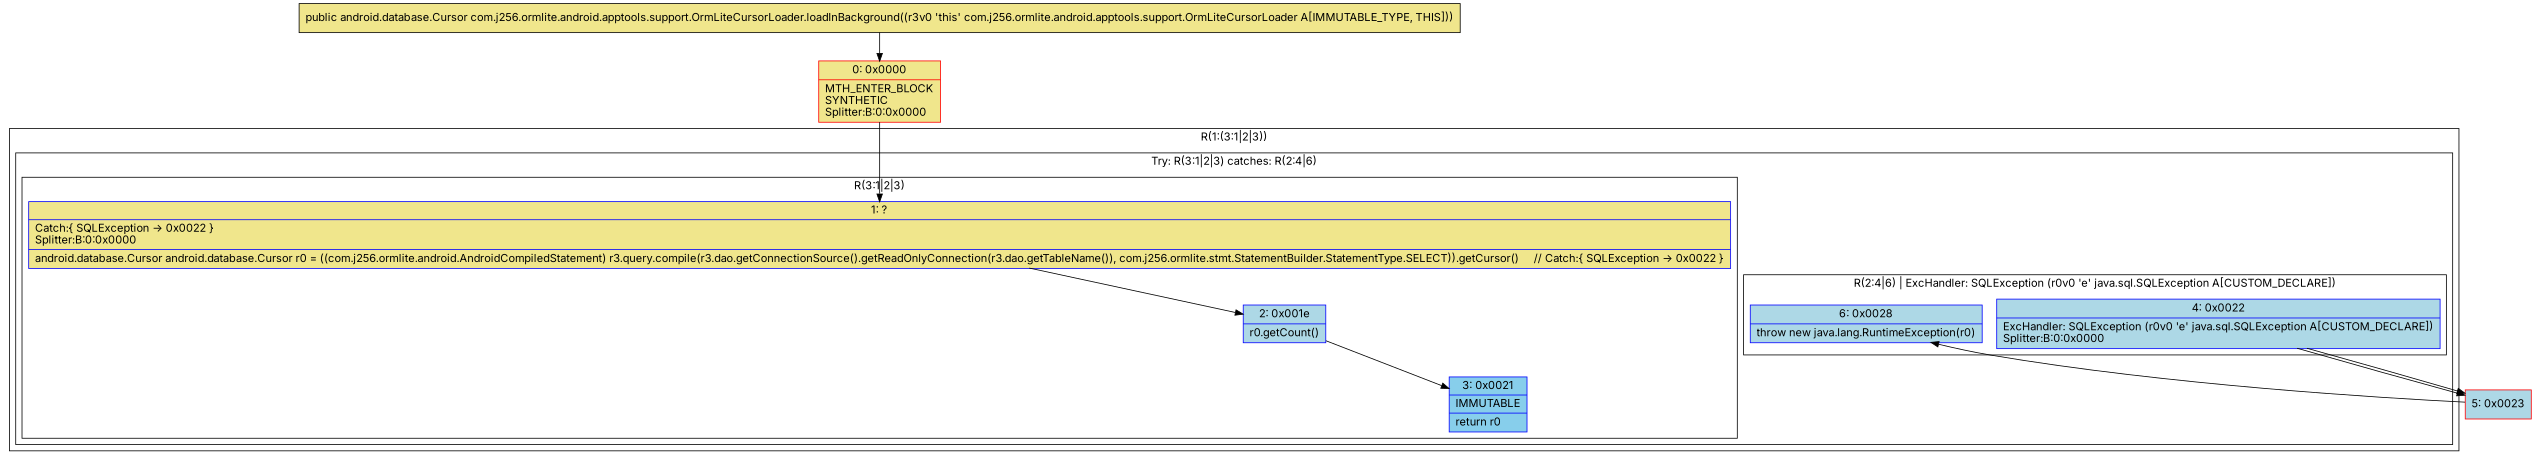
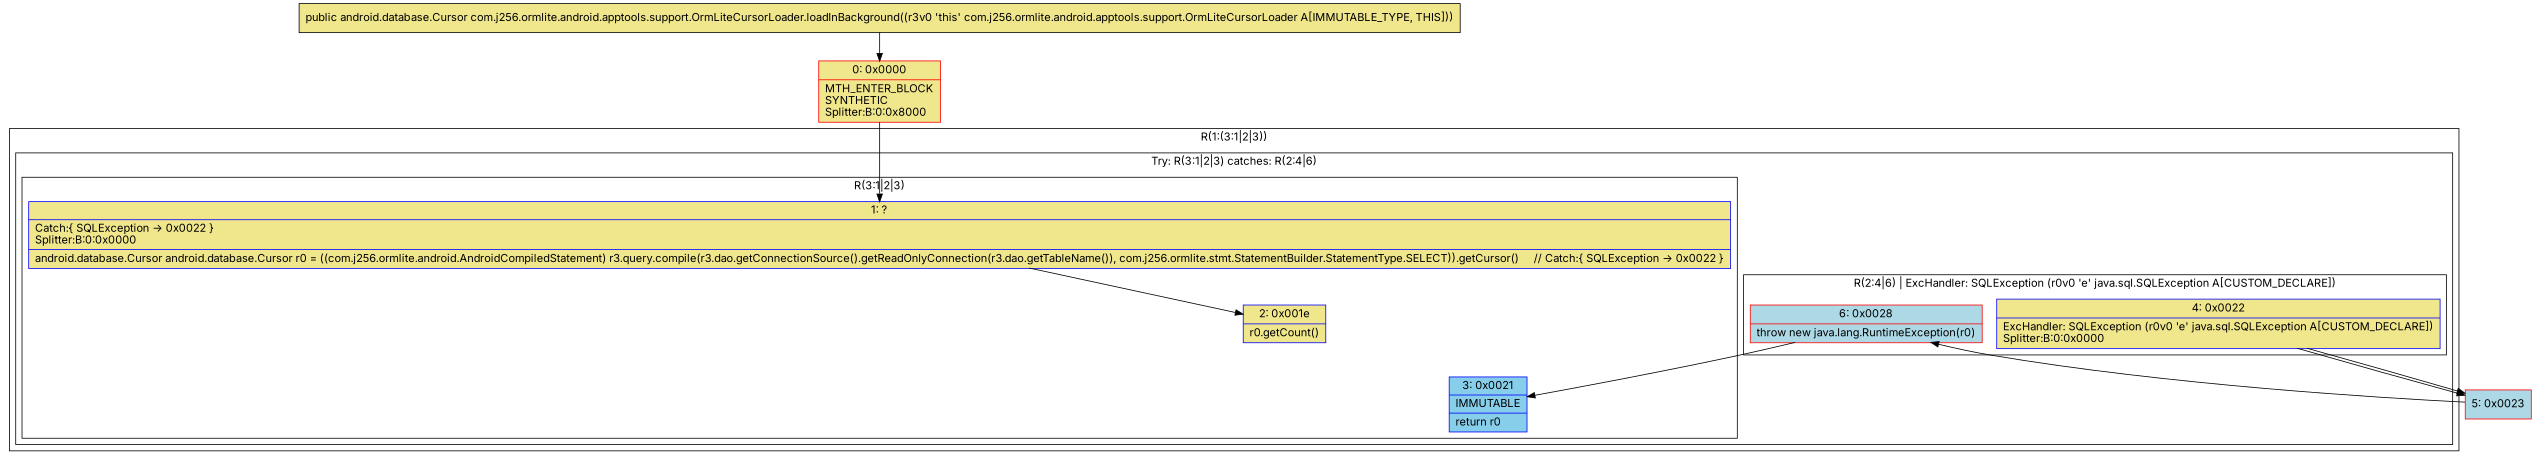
(876, 112) -> (876, 112)
(1285, 324) -> (1285, 324)
(1866, 324) -> (1866, 324)
(2218, 324) -> (2218, 324)
(1384, 363) -> (1665, 370)
